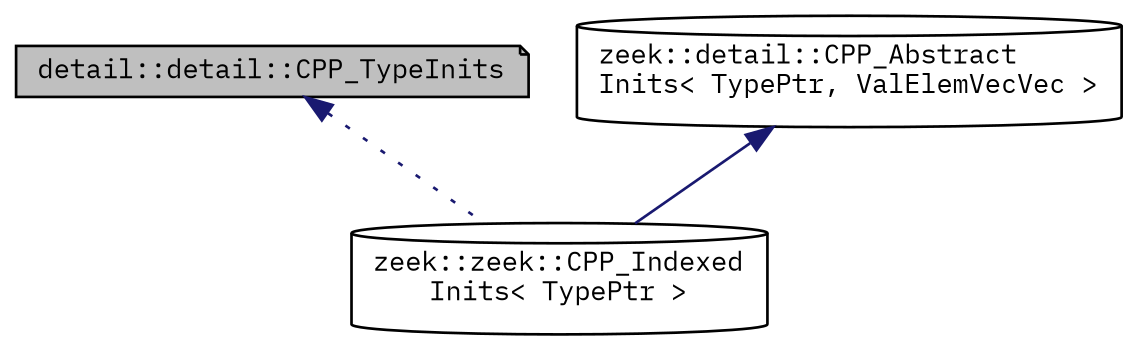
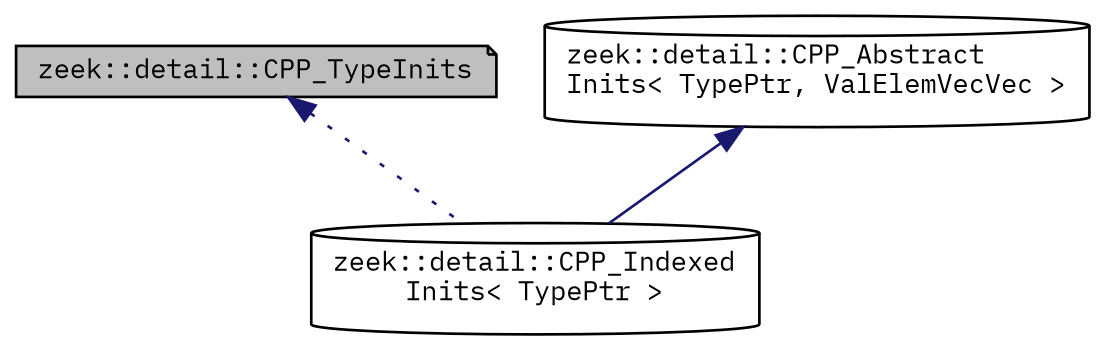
(272, 71) -> (256, 71)
(559, 279) -> (535, 279)
